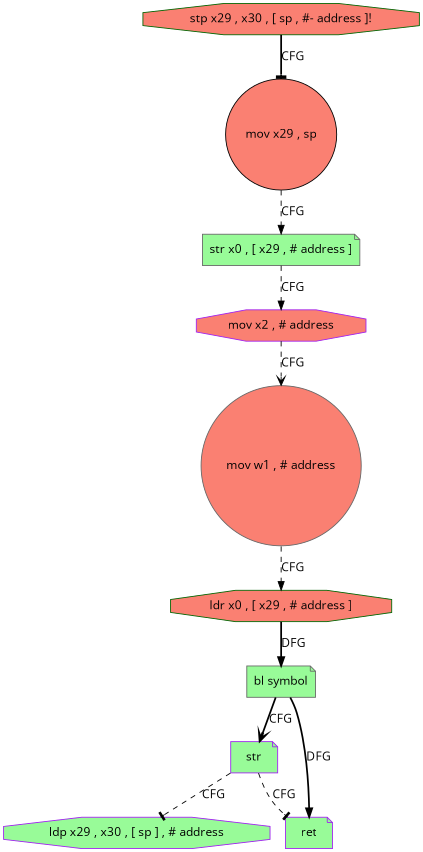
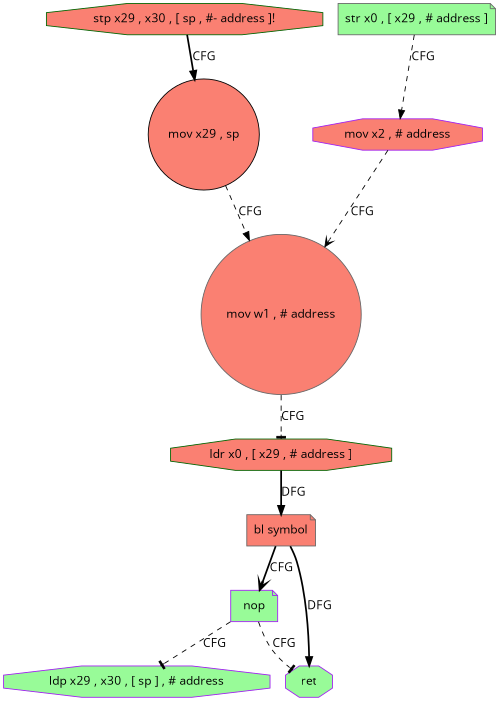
(281, 55) -> (190, 53)
(281, 208) -> (236, 209)
(281, 564) -> (281, 415)
(281, 682) -> (281, 530)
(254, 757) -> (254, 606)
(309, 833) -> (309, 682)
